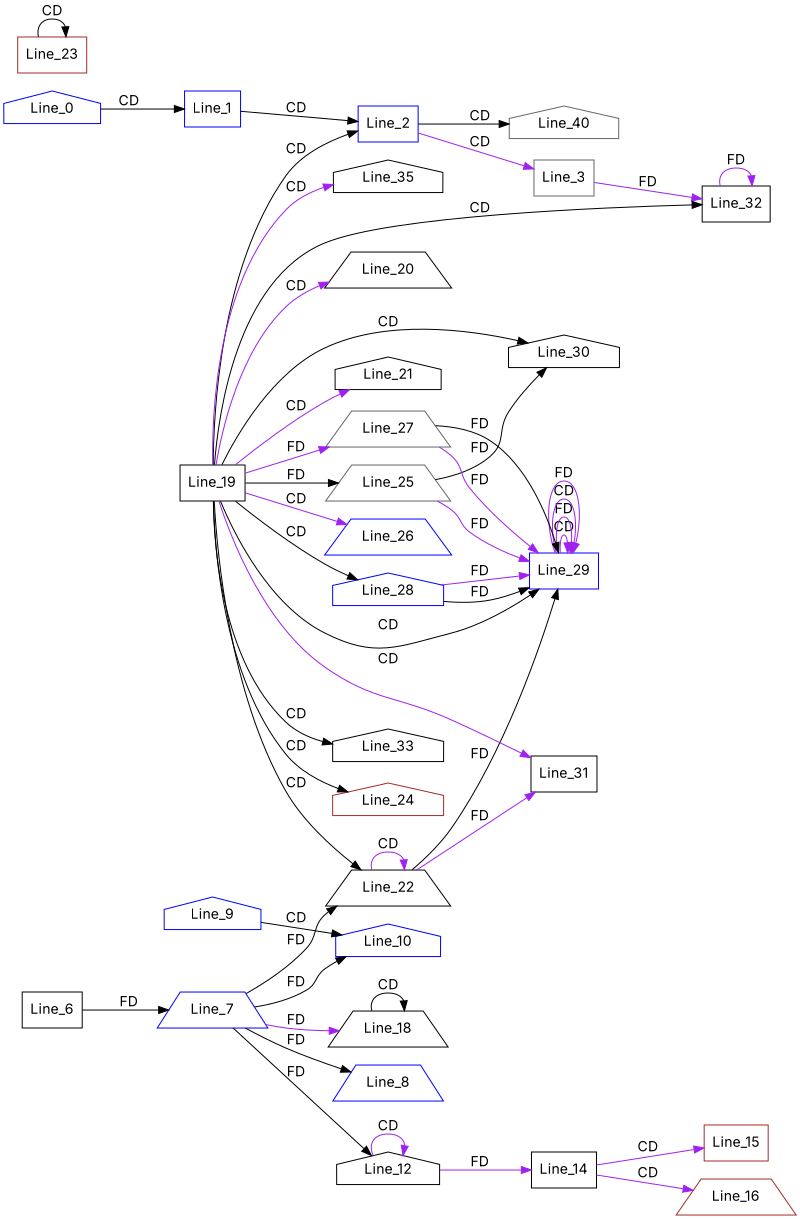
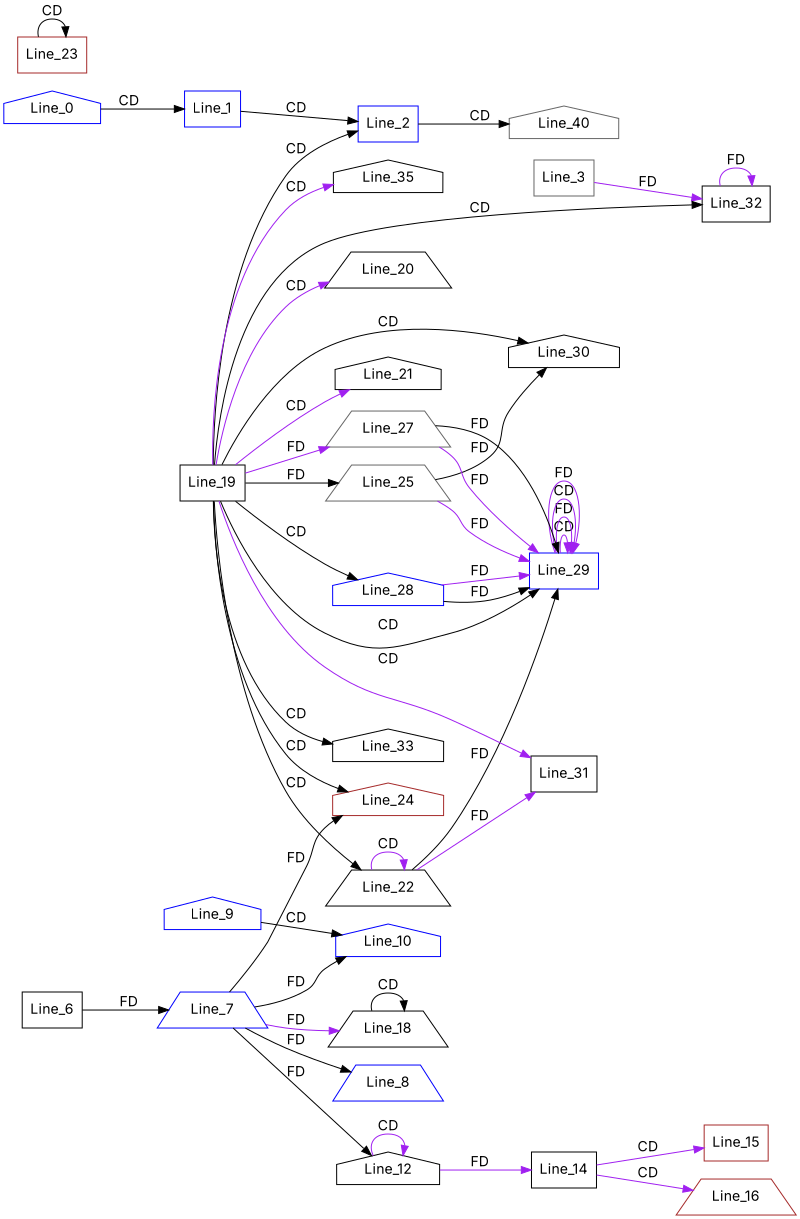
(471, 149) -> none
(388, 537) -> none
(295, 960) -> (285, 908)
